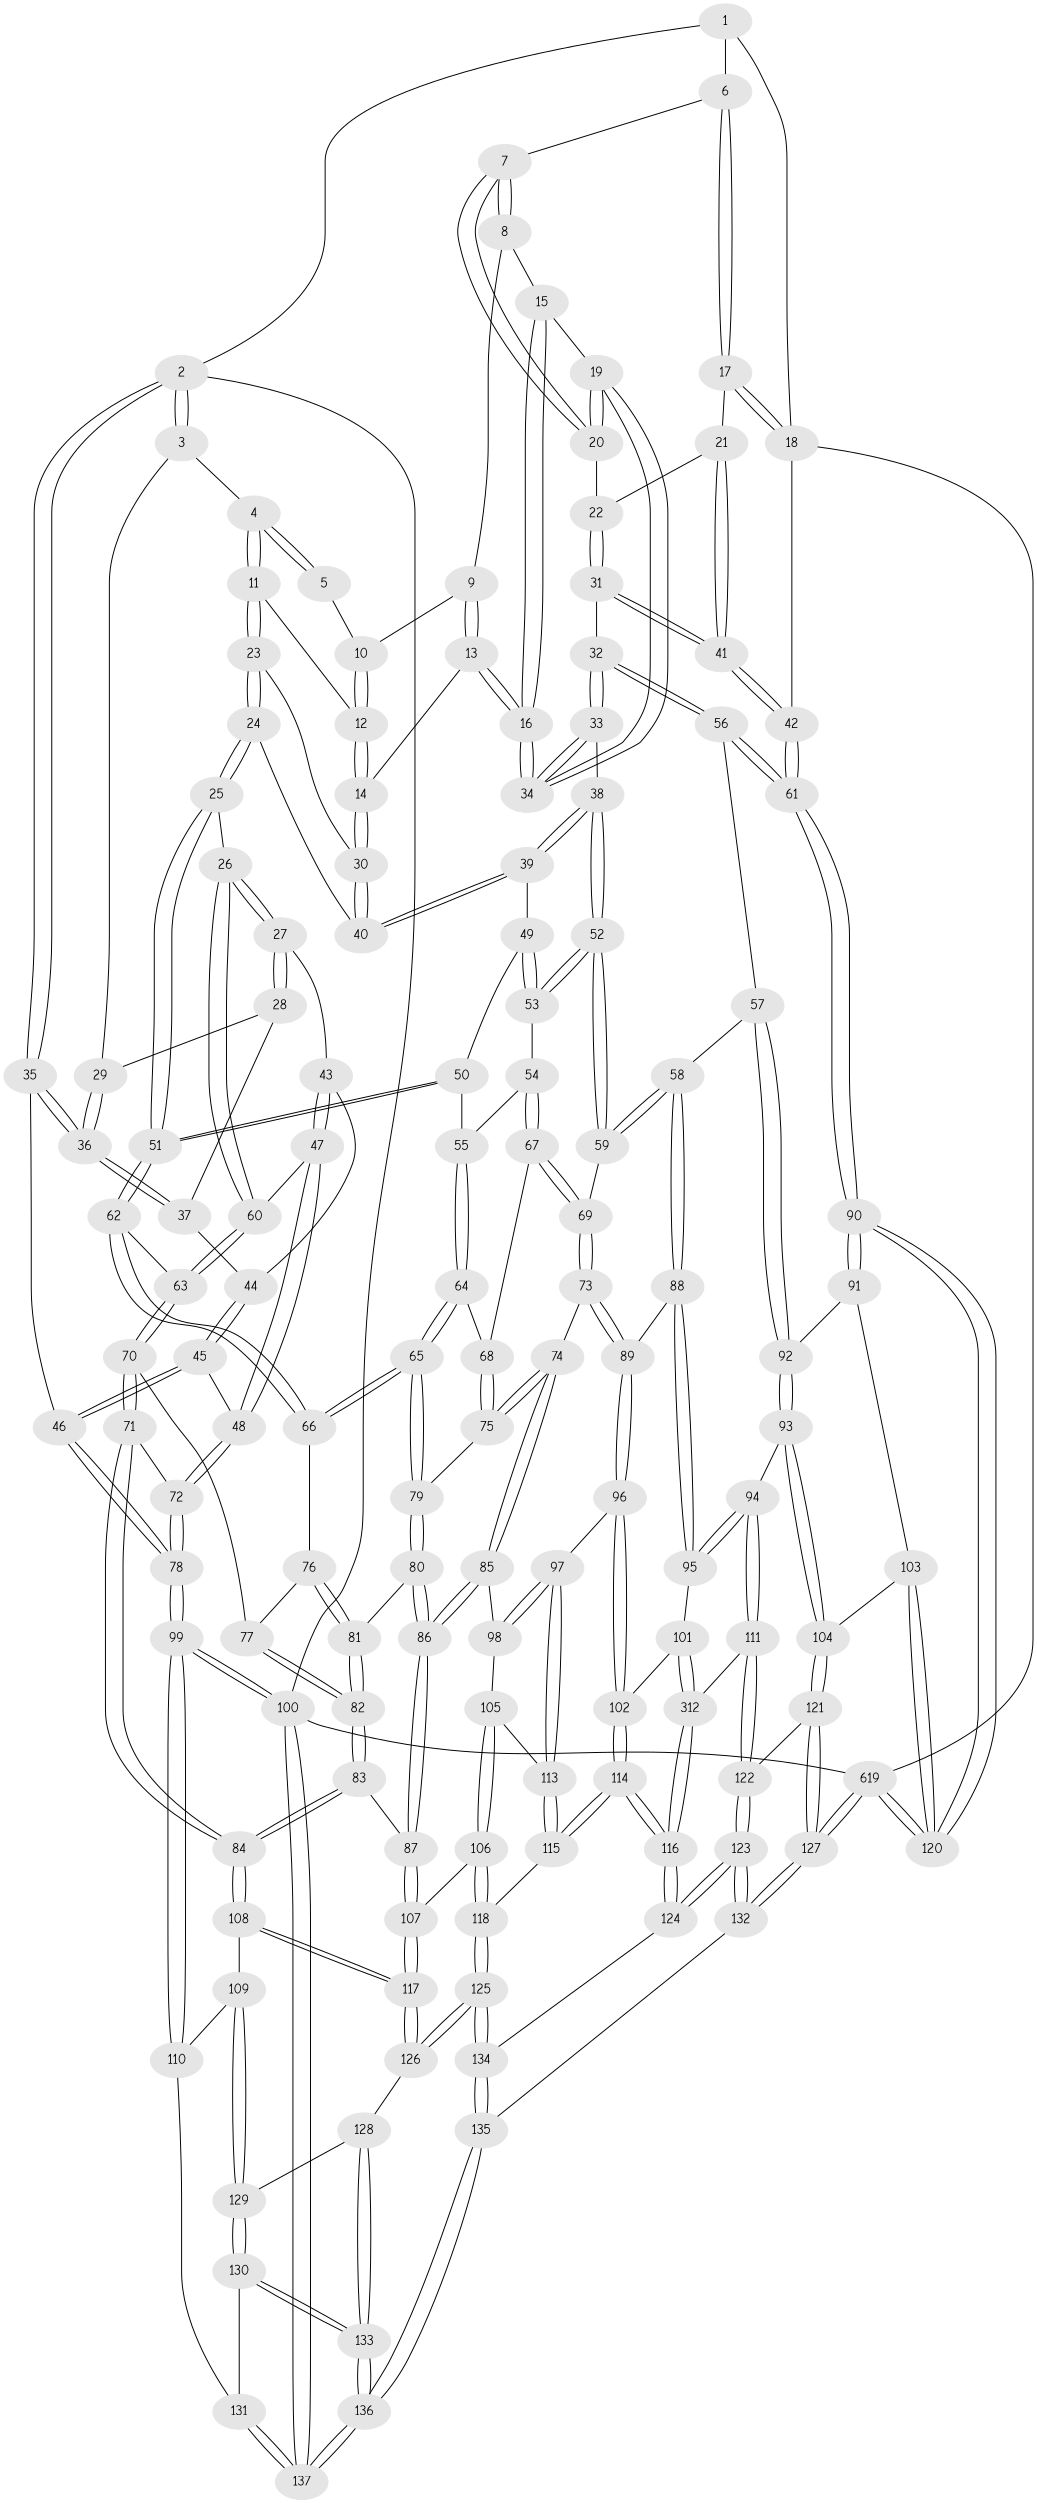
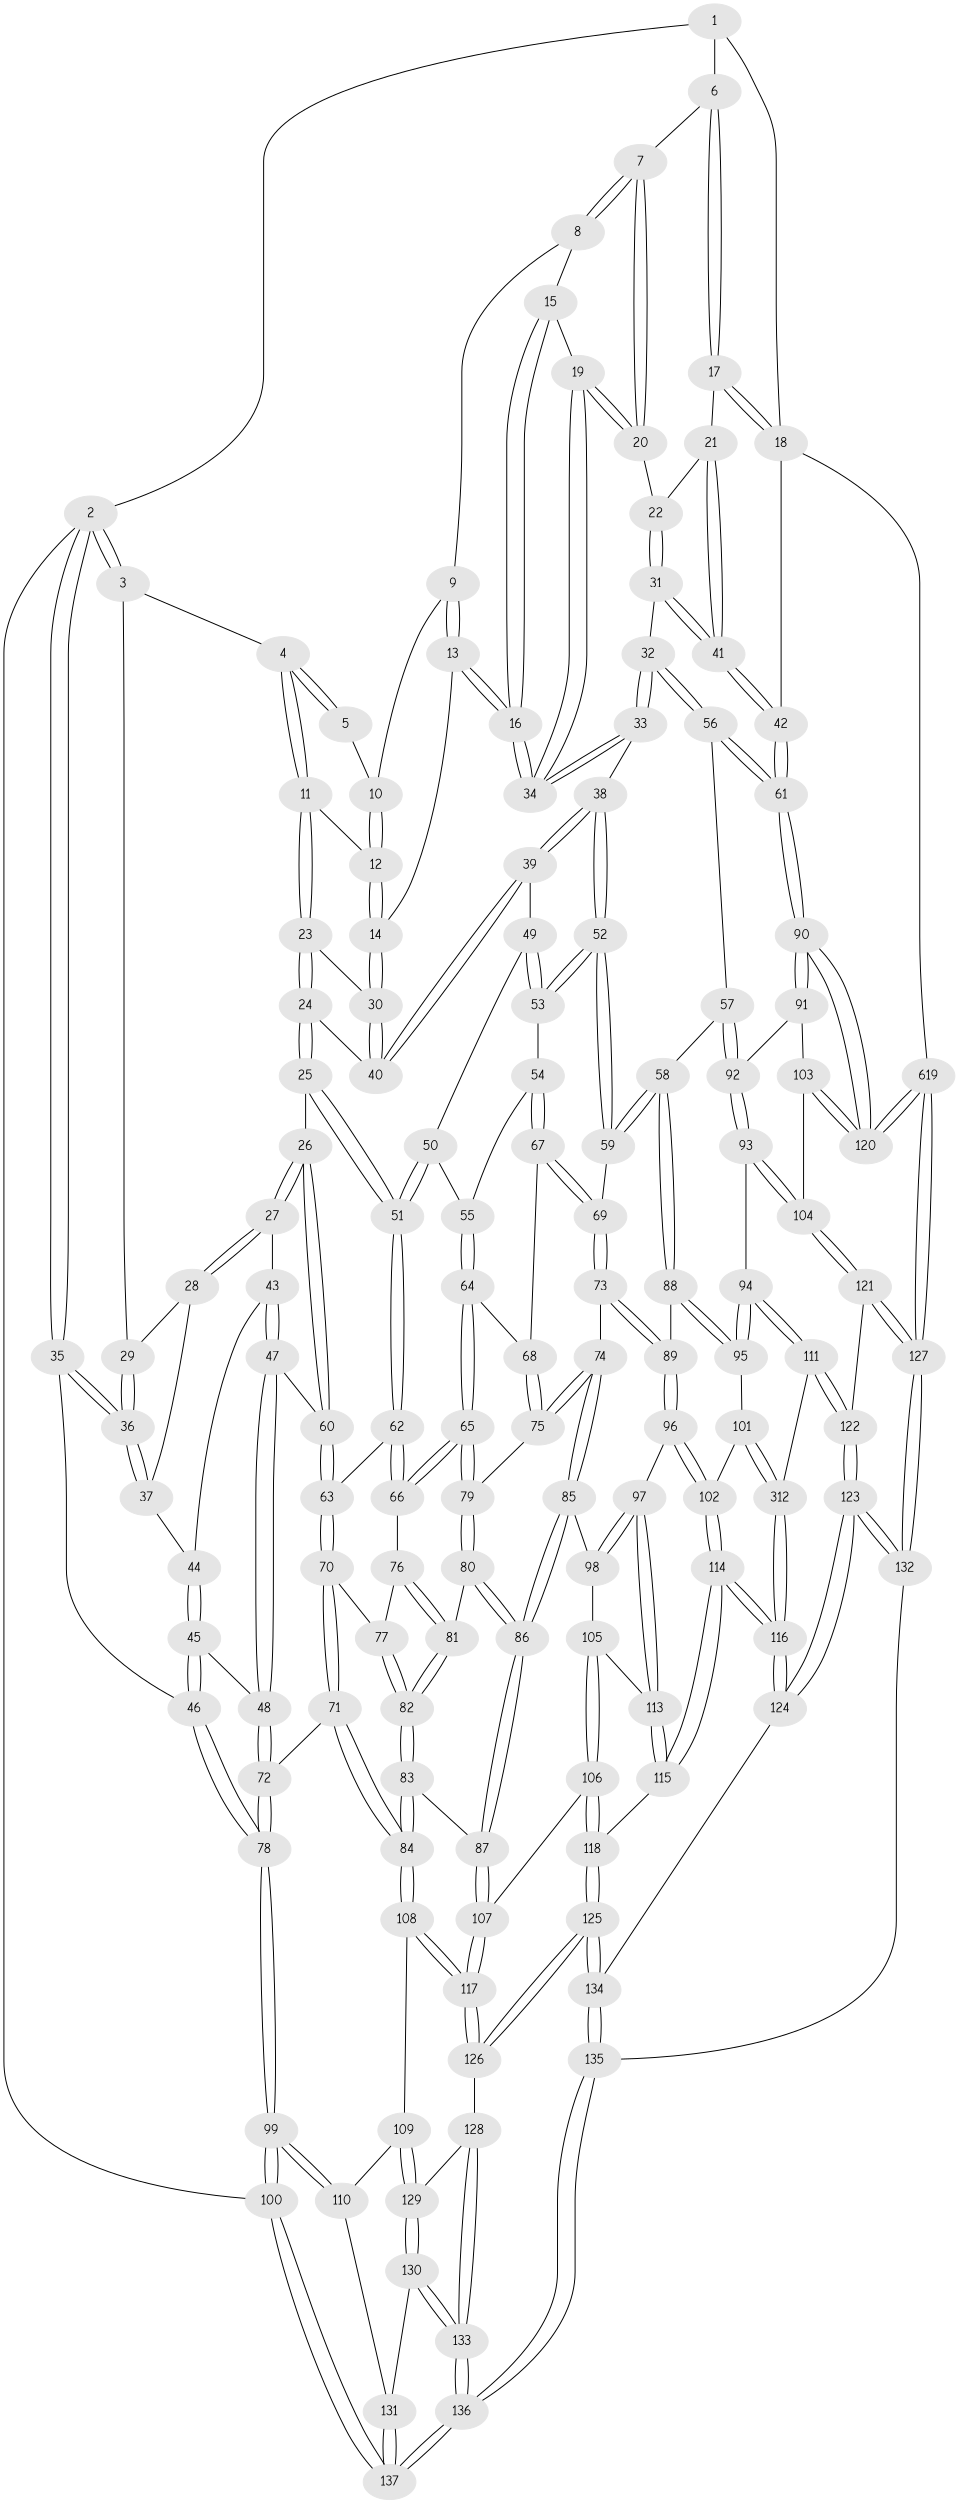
(575, 1753) -> none
